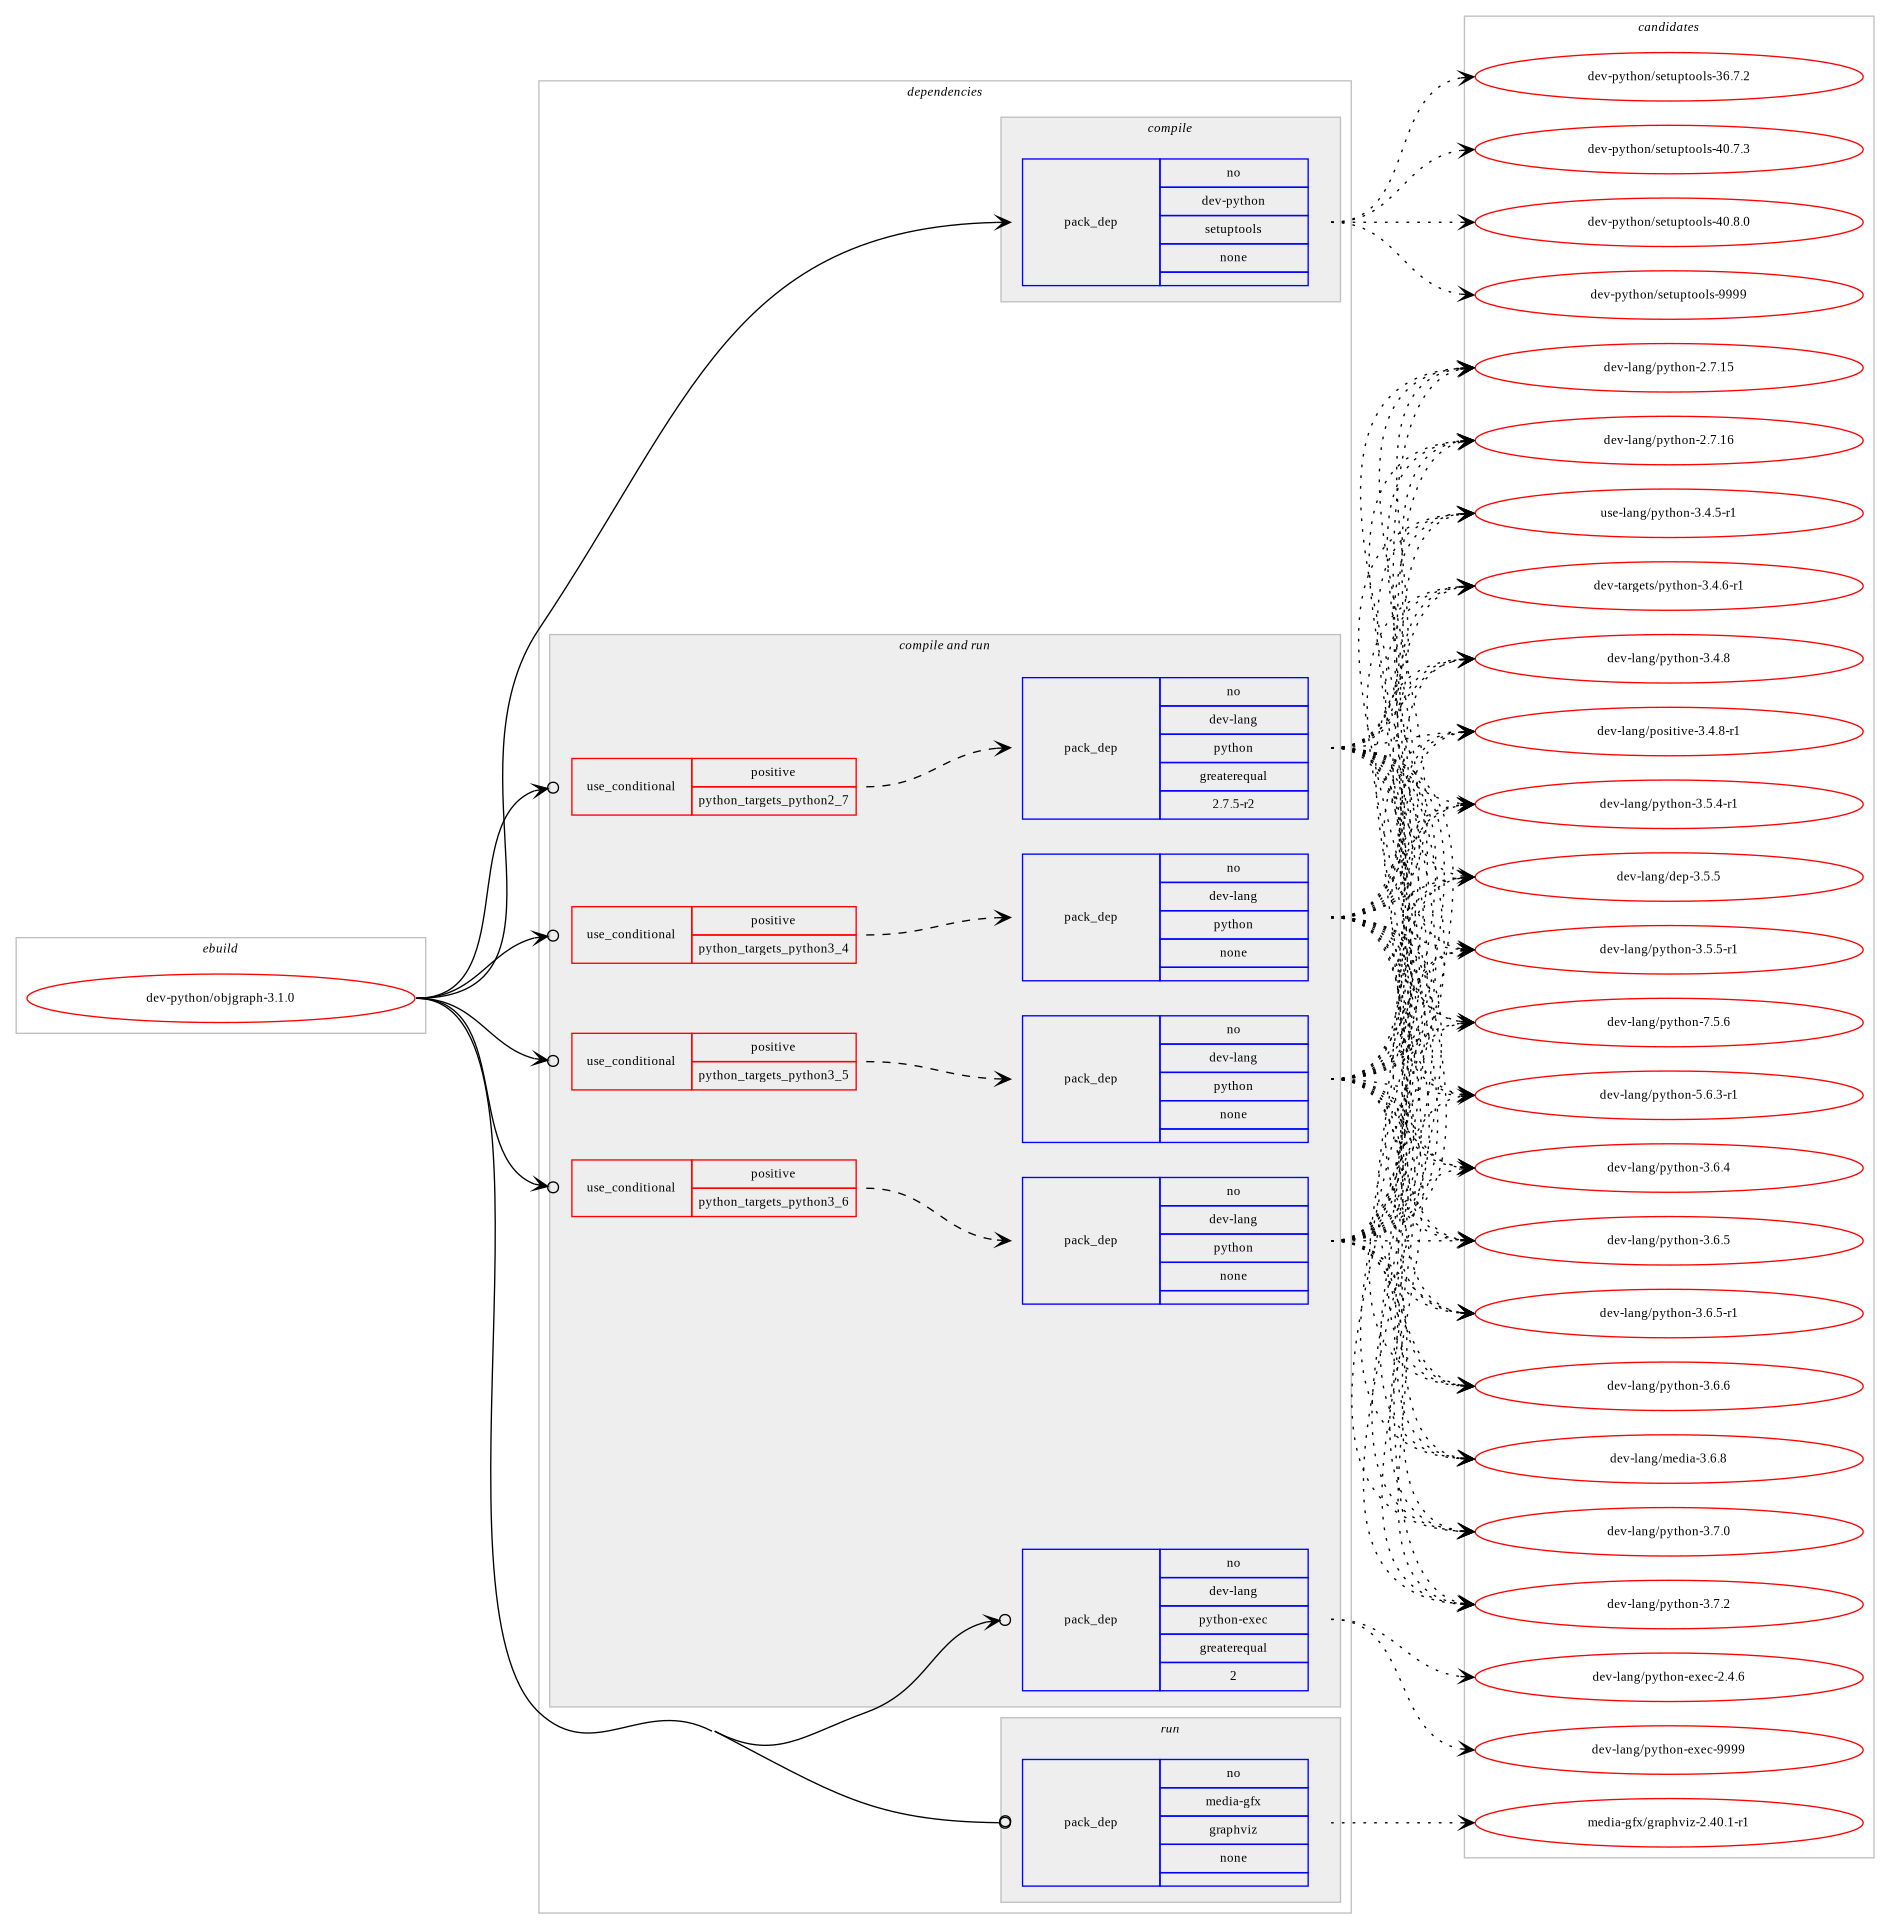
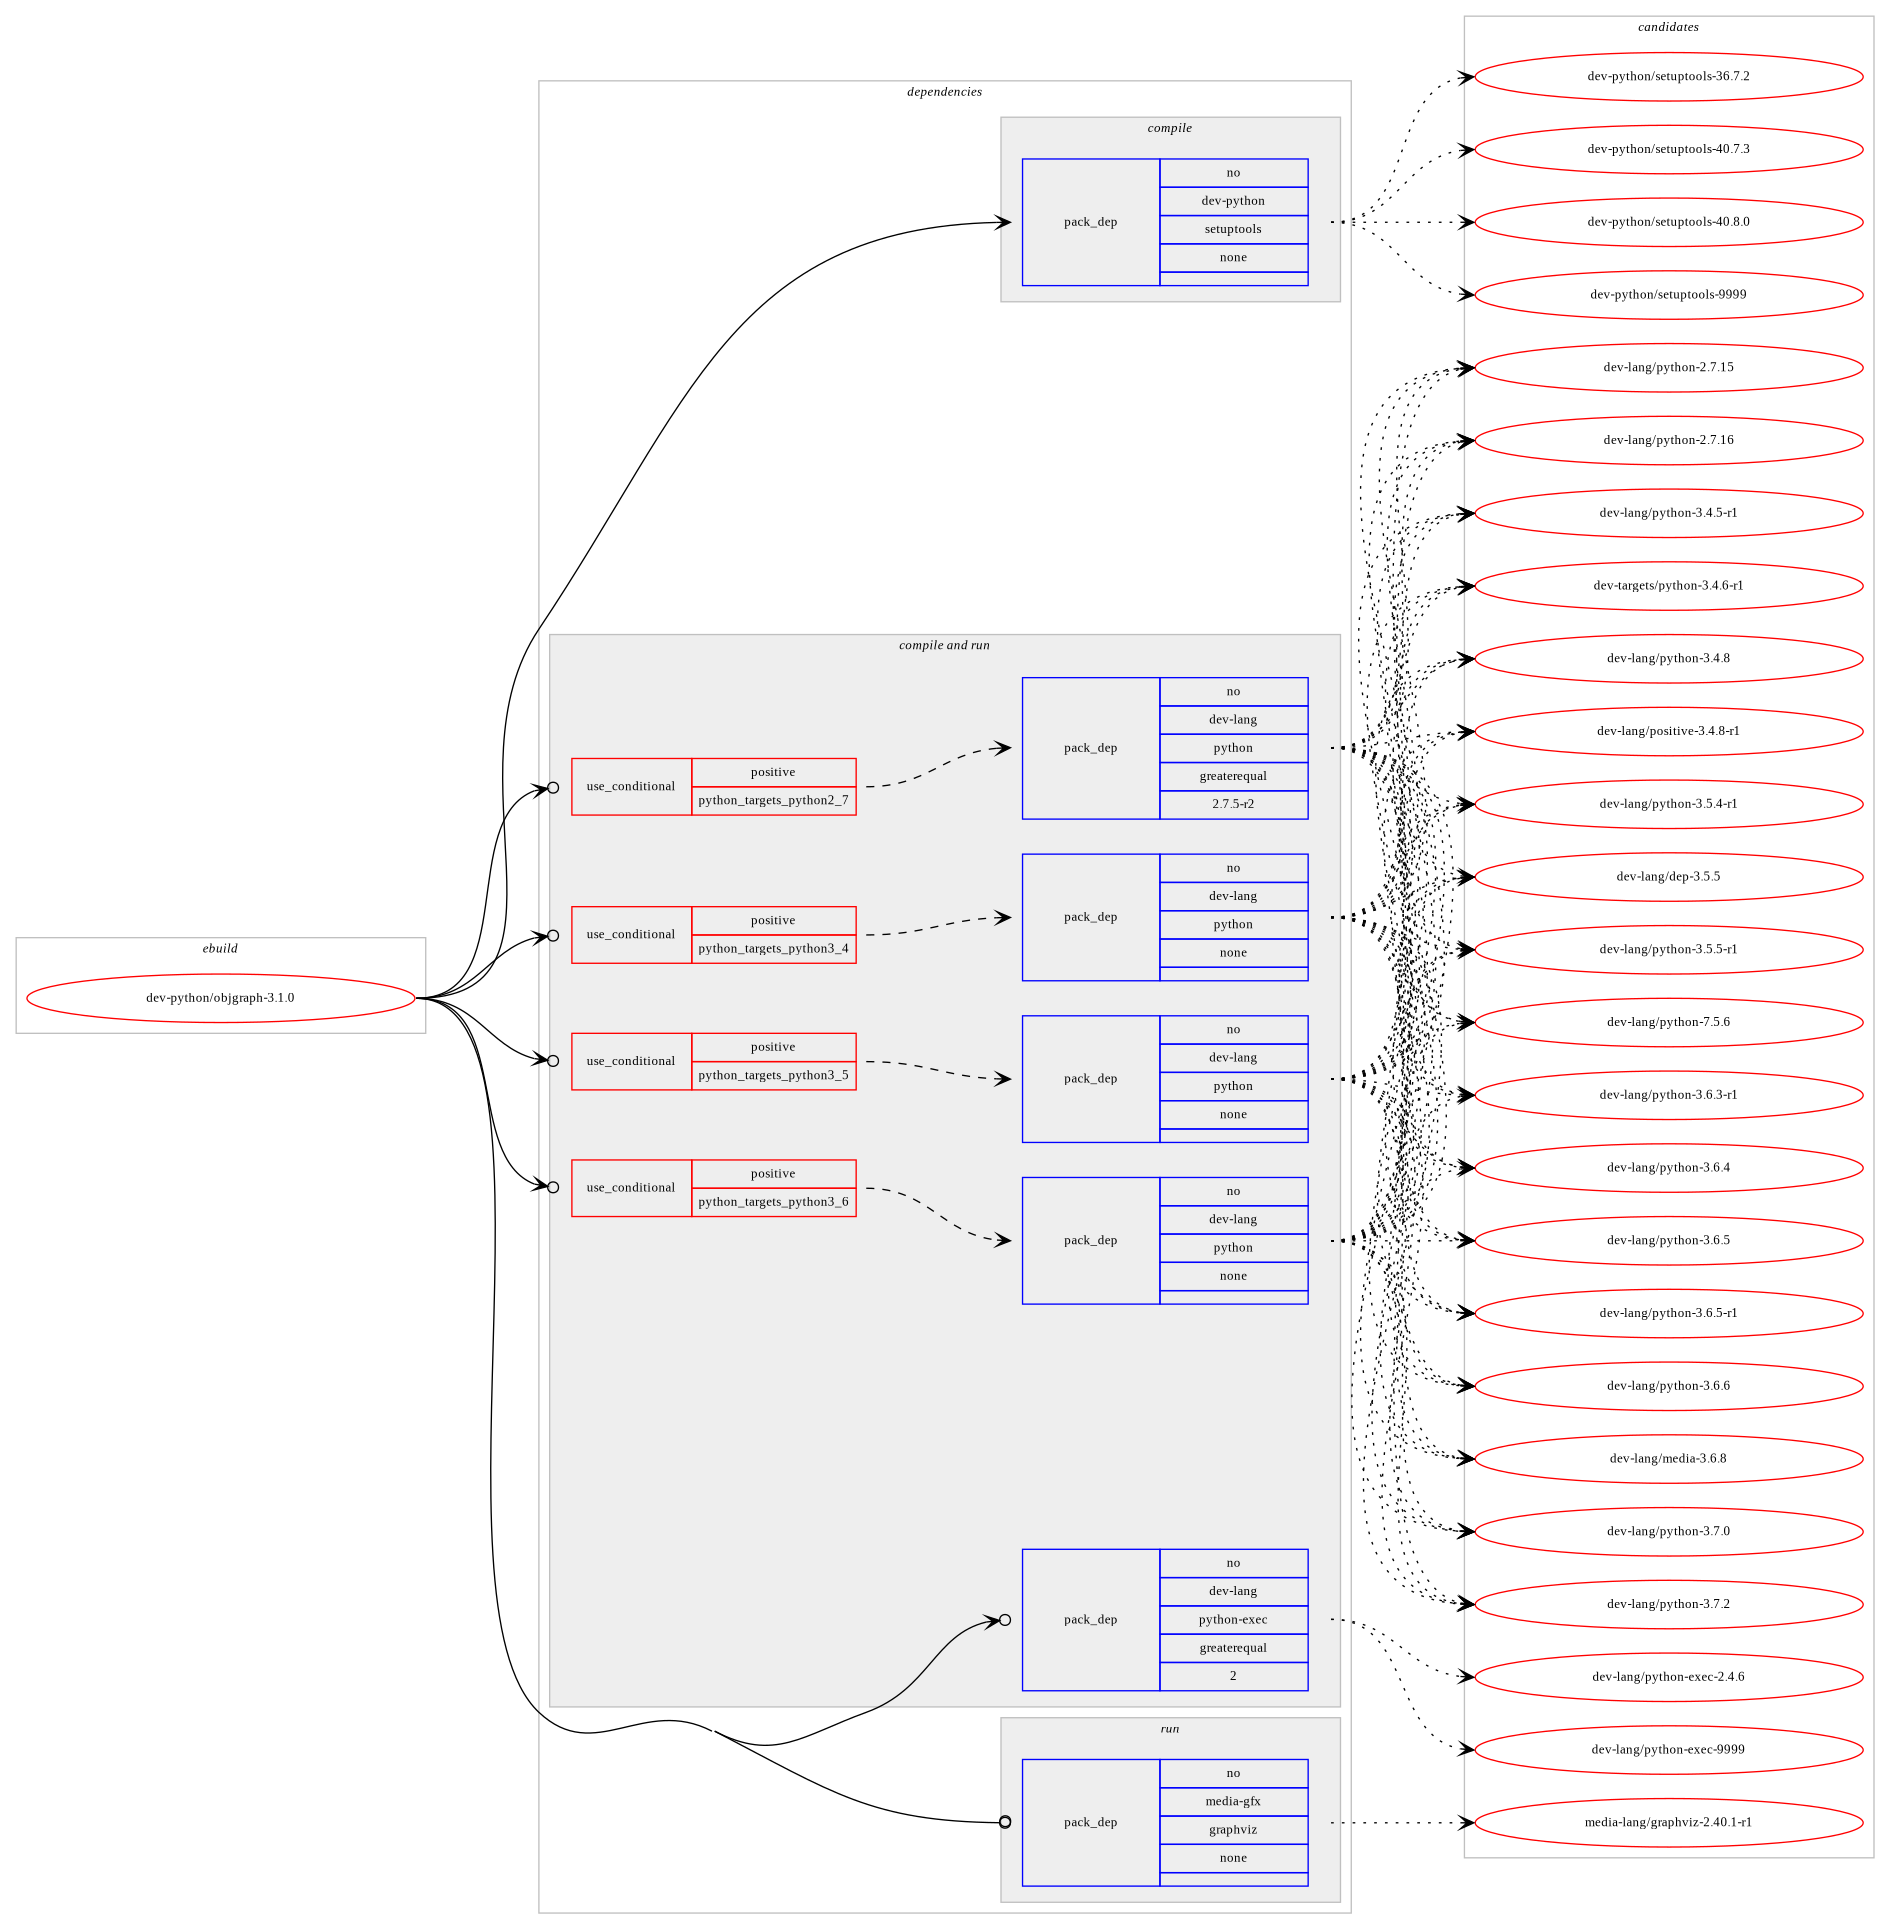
(1669, 513) -> (1669, 513)
(1669, 1095) -> (1669, 1095)
(1669, 1823) -> (1669, 1823)
